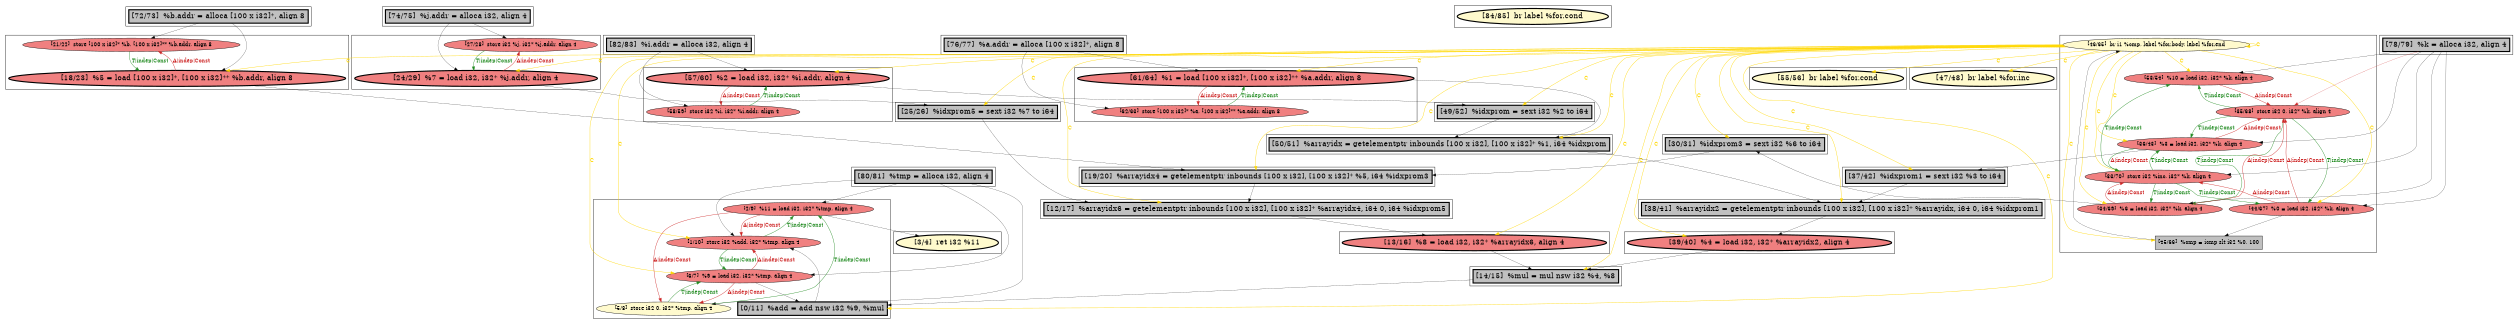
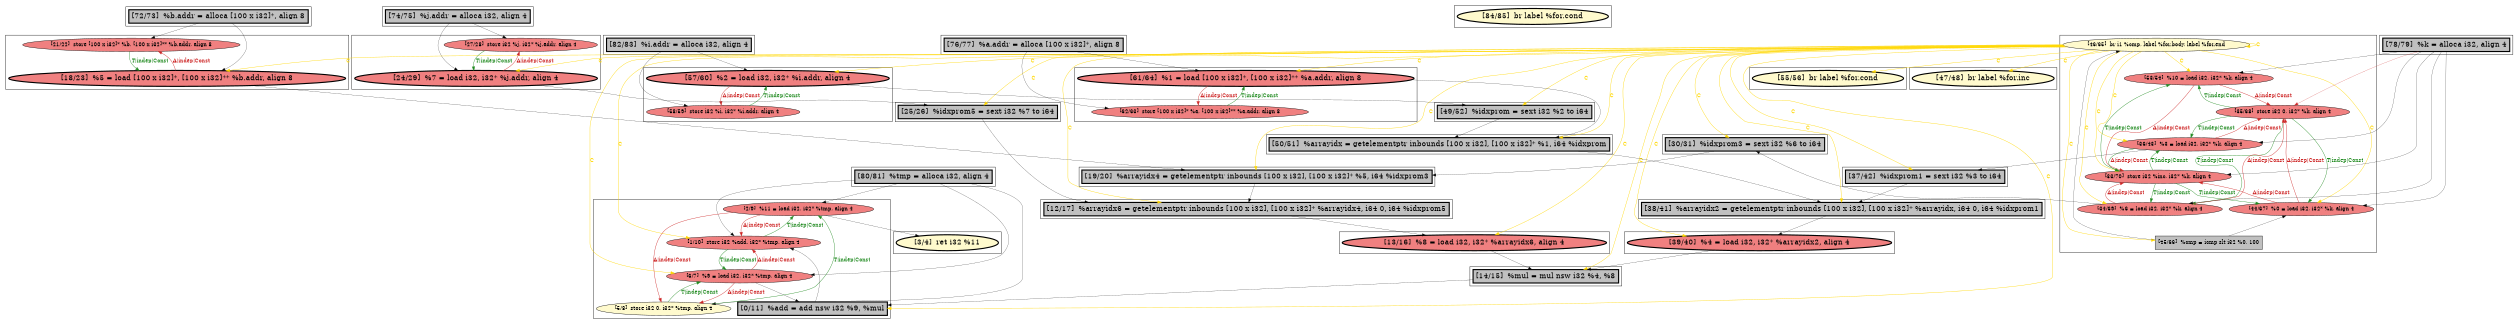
none -> (2140, 132)
(2255, 225) -> (2256, 227)
